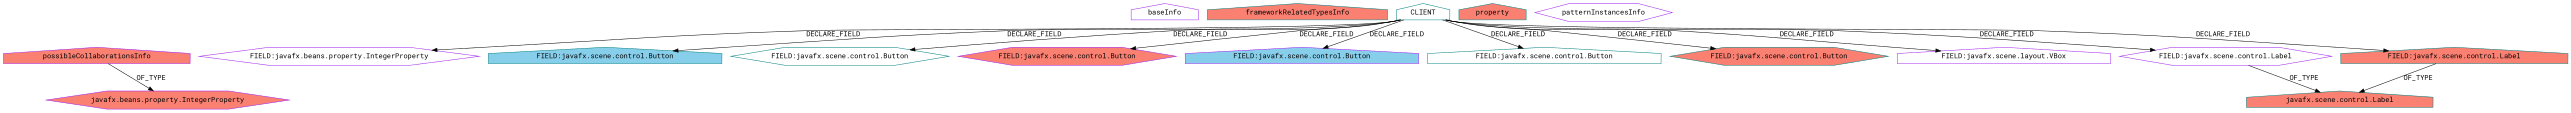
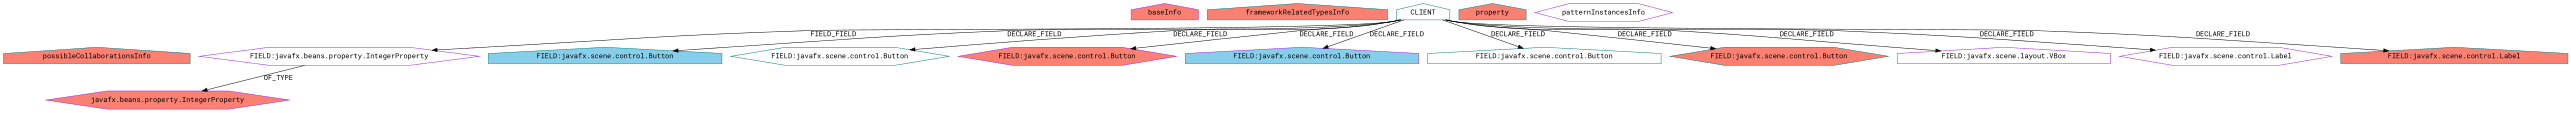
(1165, 13) -> (1165, 13)
(833, 34) -> (833, 34)
(97, 56) -> (97, 56)
(129, 76) -> (256, 78)
(2340, 100) -> none
